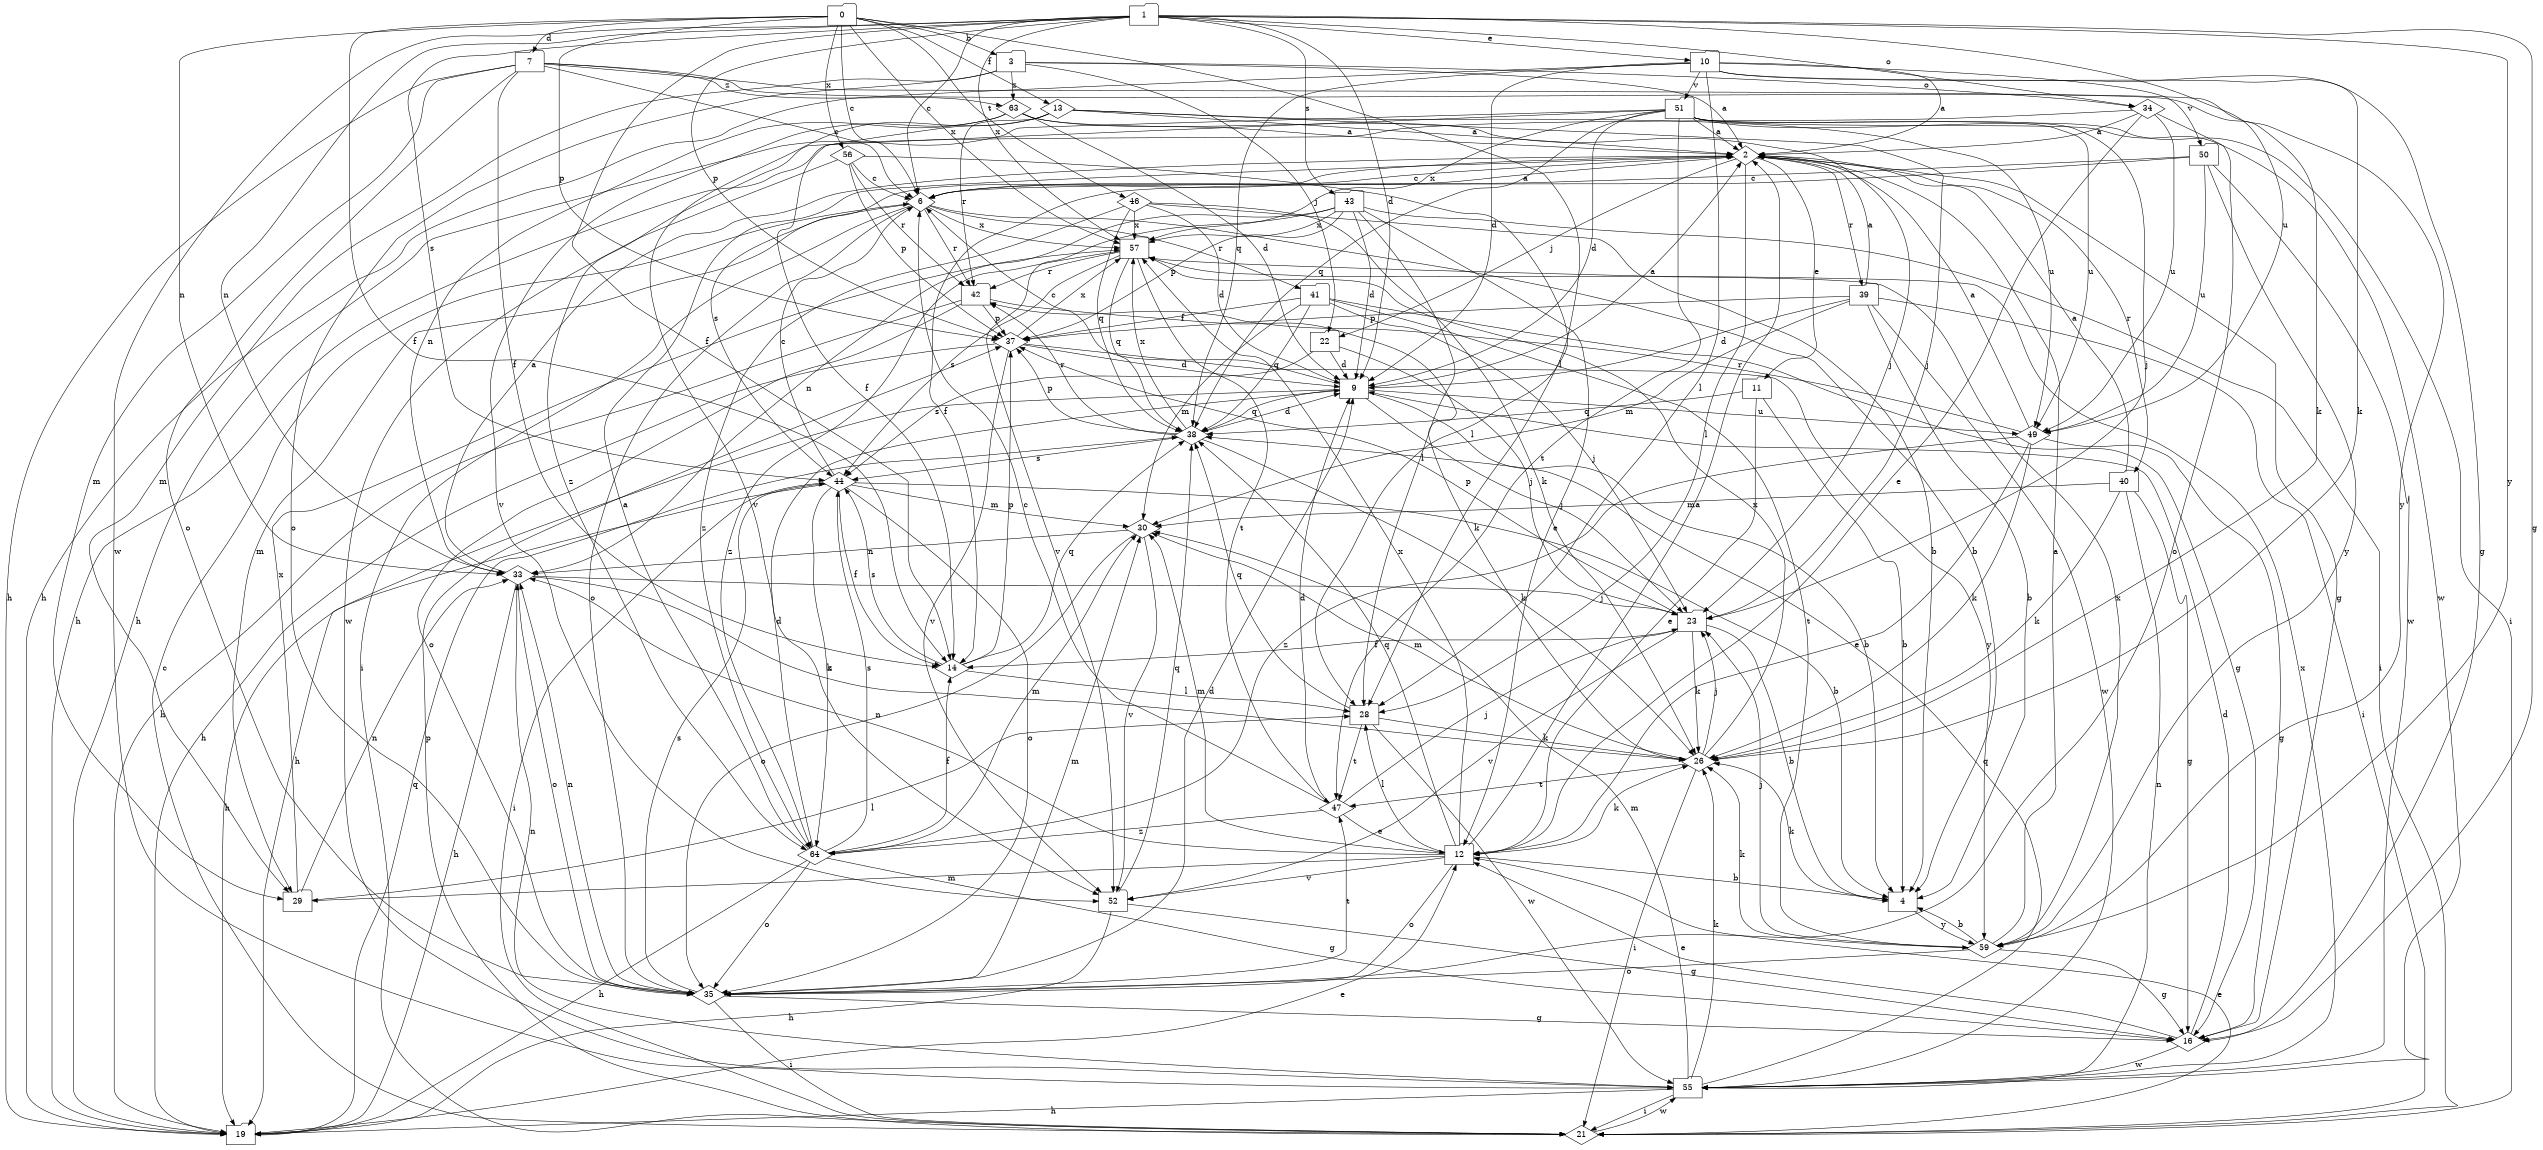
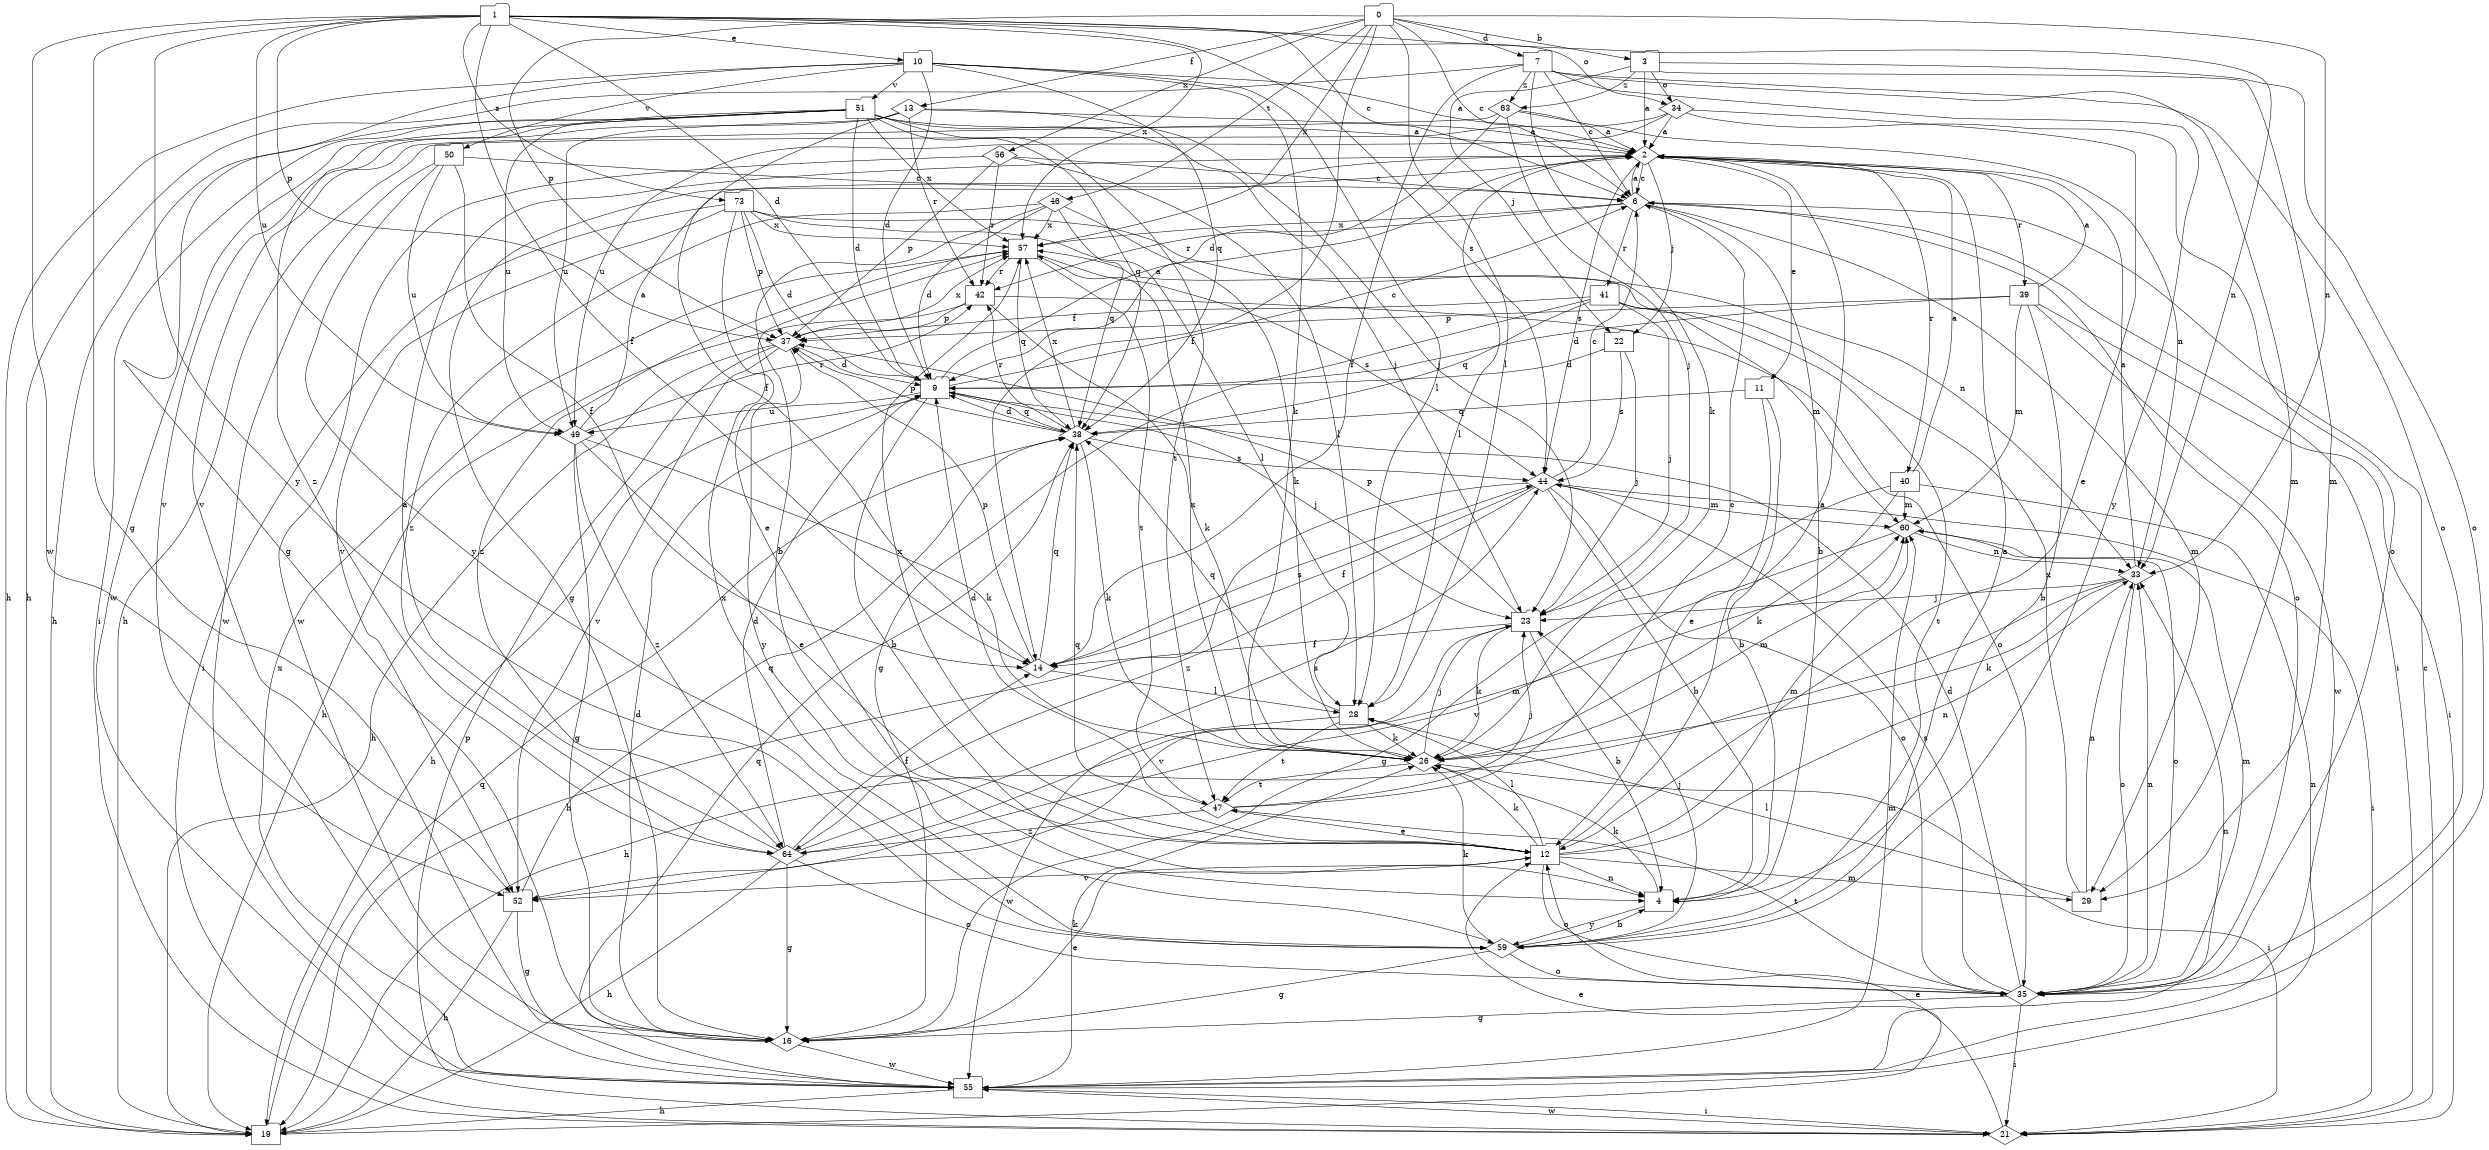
(1349, 202) -> (739, 202)
(1142, 529) -> (1905, 529)
(1736, 878) -> (1611, 878)
(529, 1010) -> (786, 1107)
